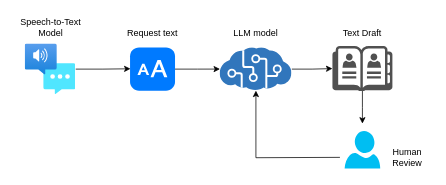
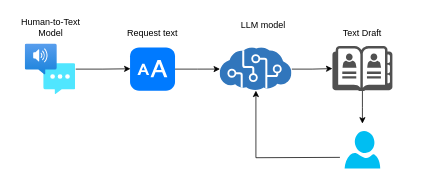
(51, 27) -> (51, 27)
(256, 32) -> (264, 25)
(408, 157) -> none
